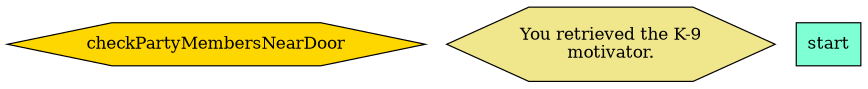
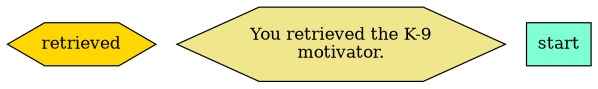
(216, 44) -> (82, 44)
